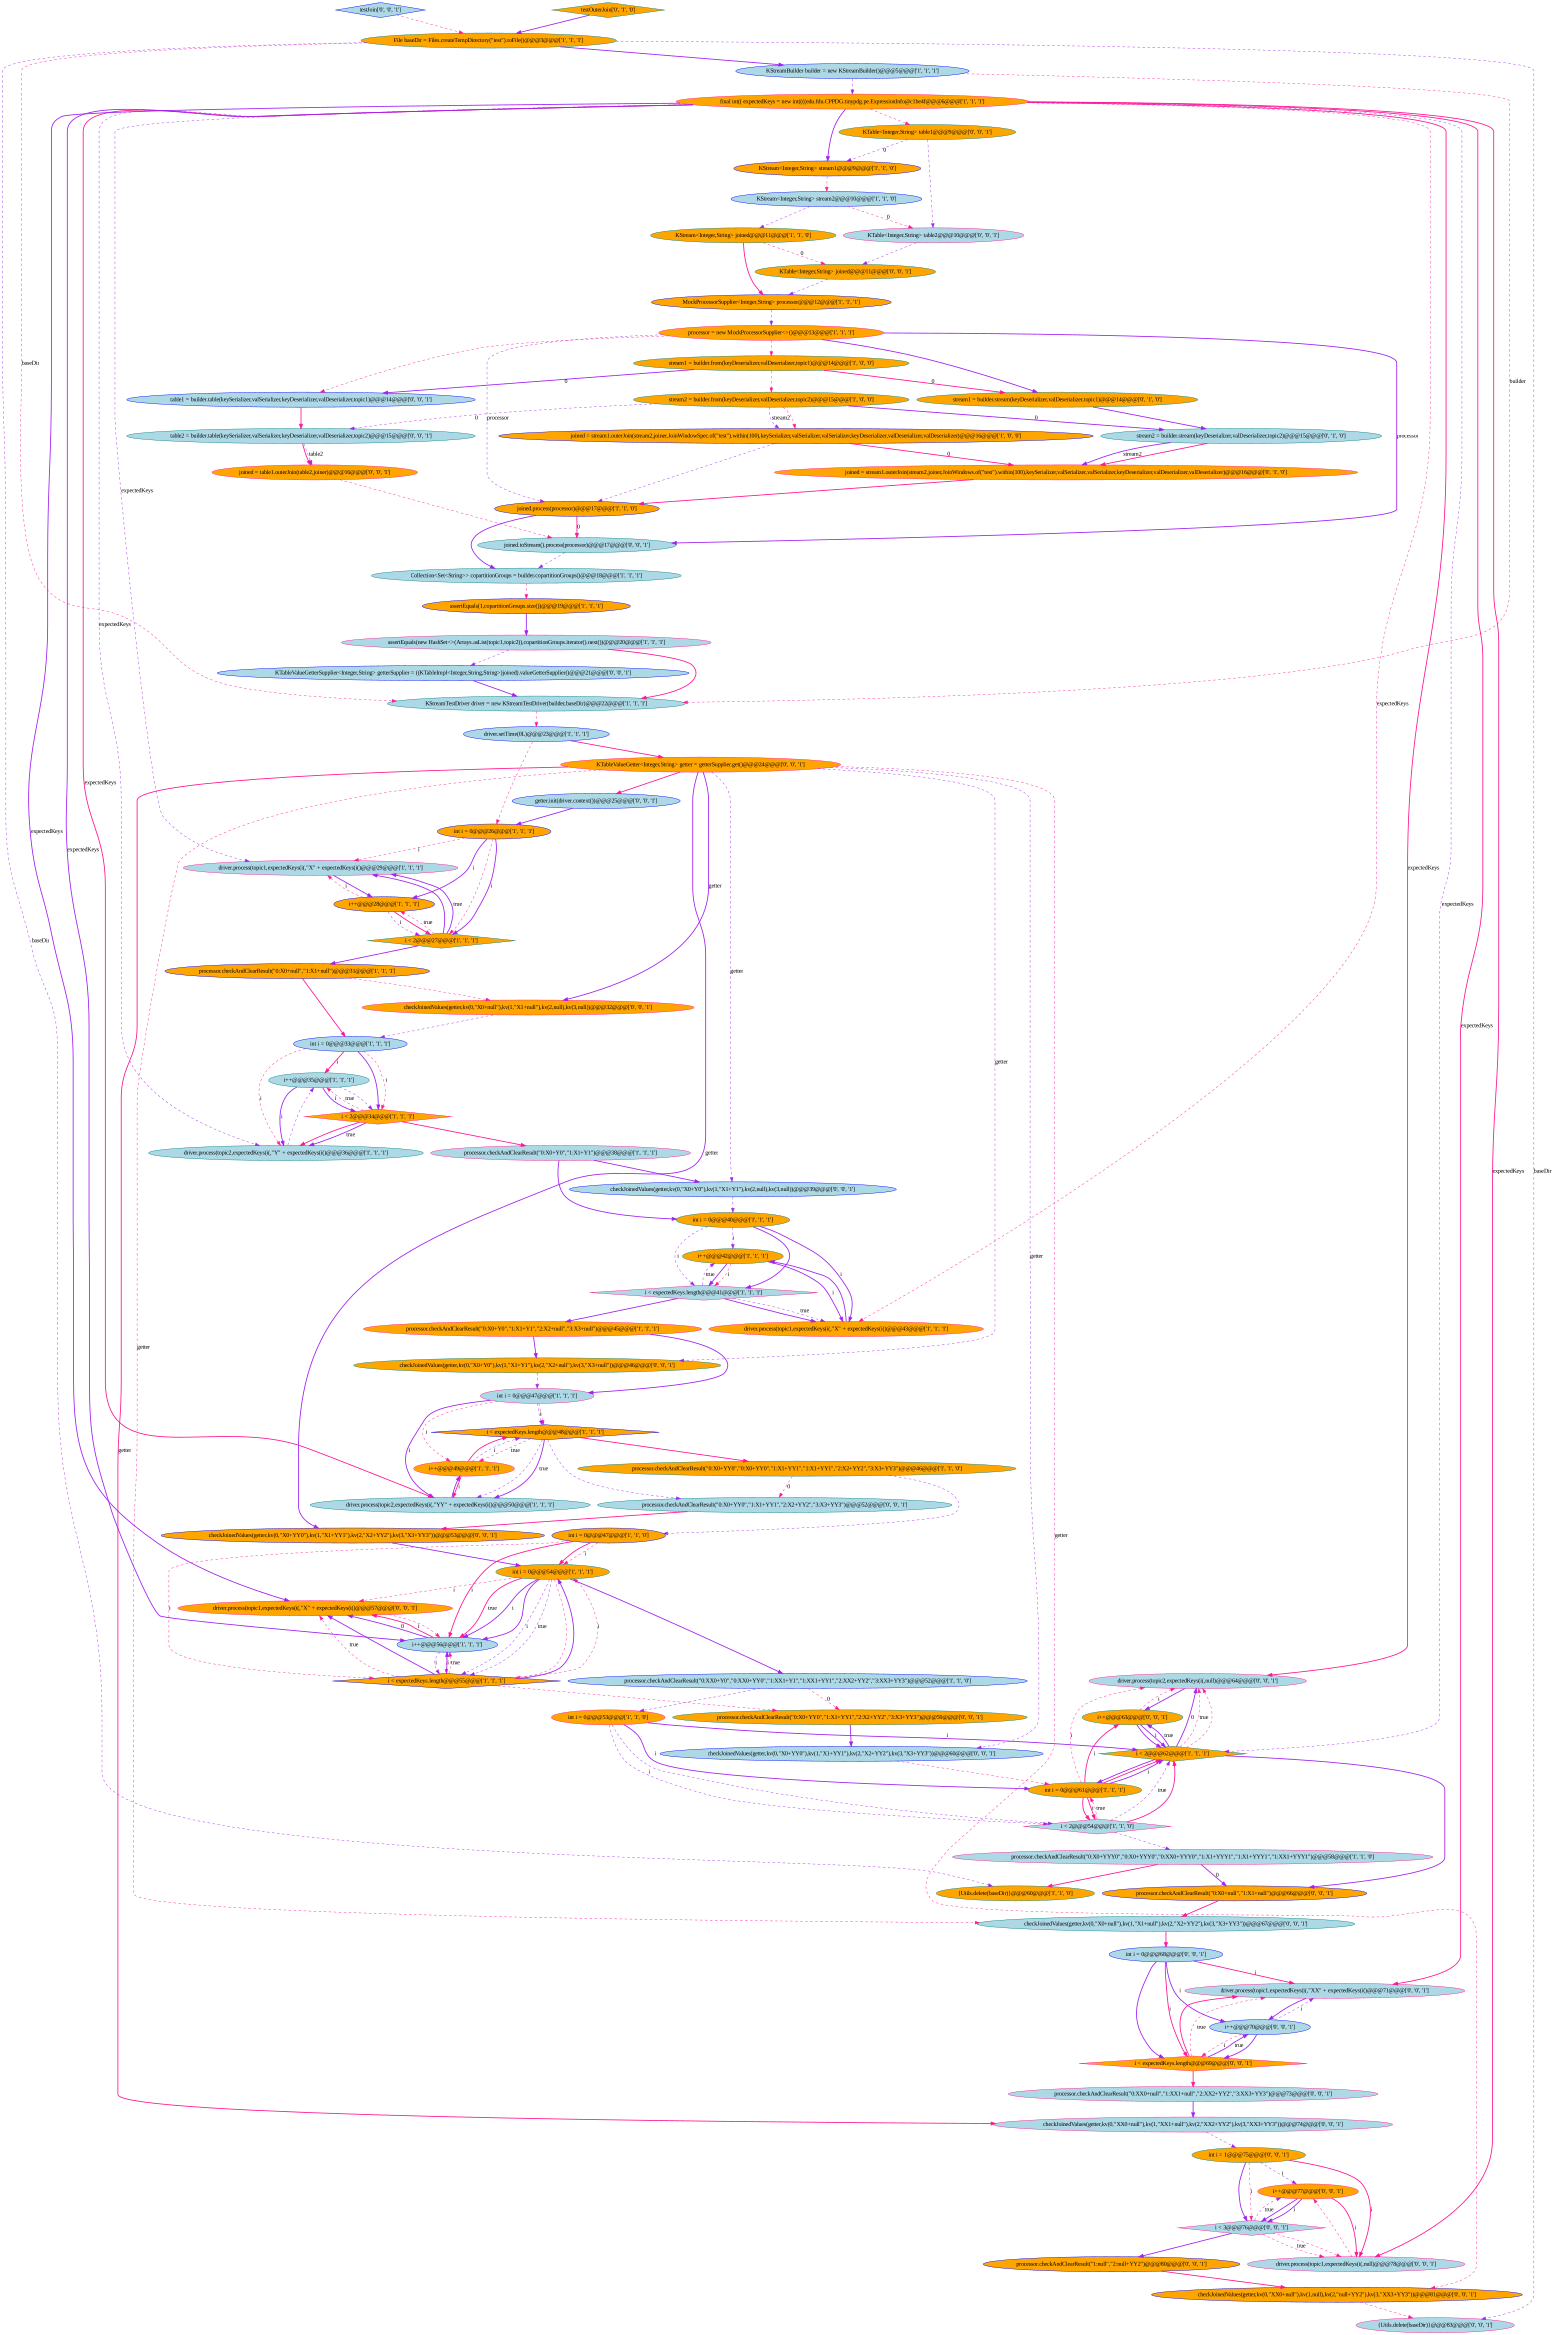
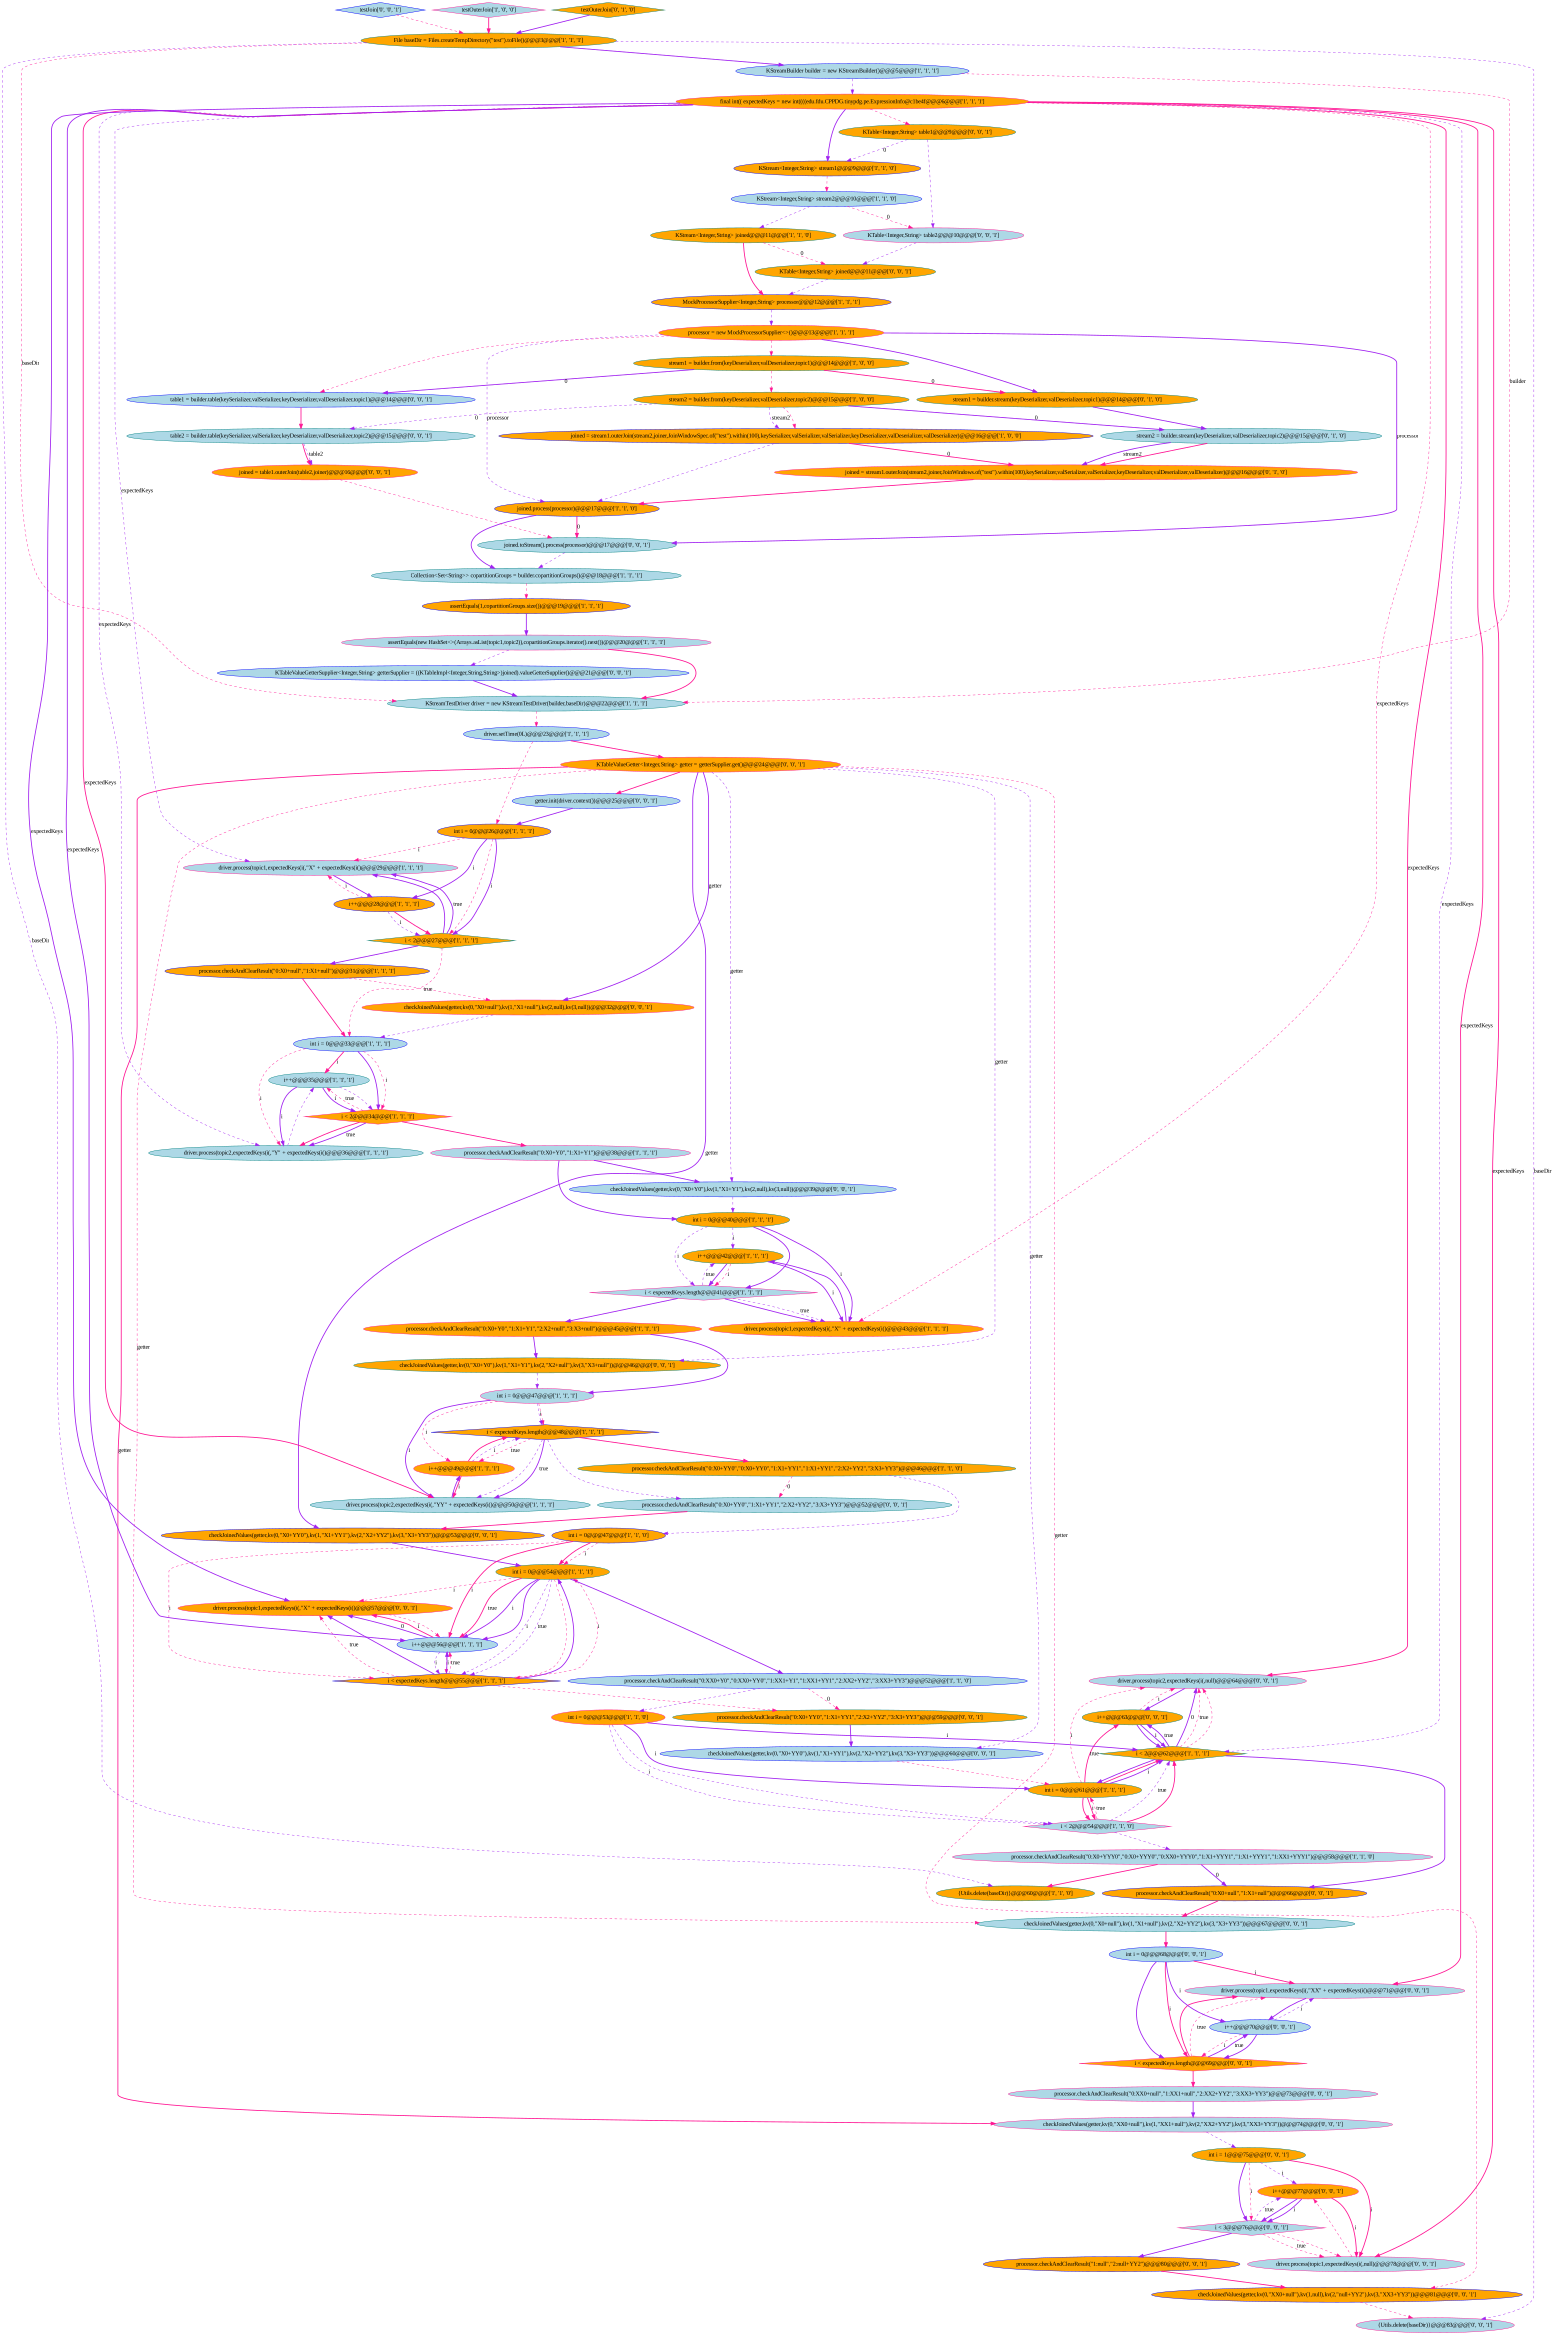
none -> (489, 10)
(420, 922) -> (395, 989)
(1094, 1754) -> (1094, 1754)
